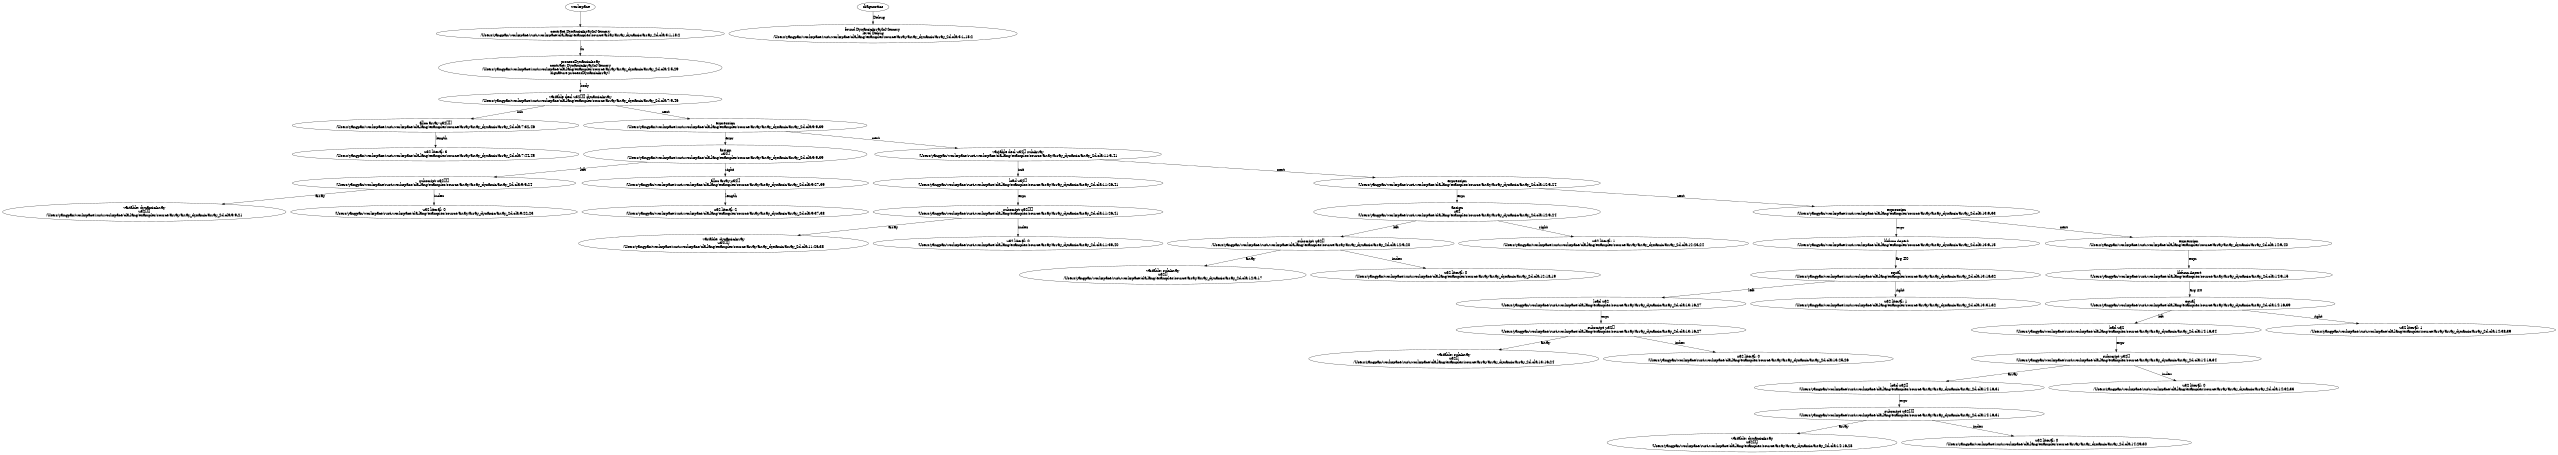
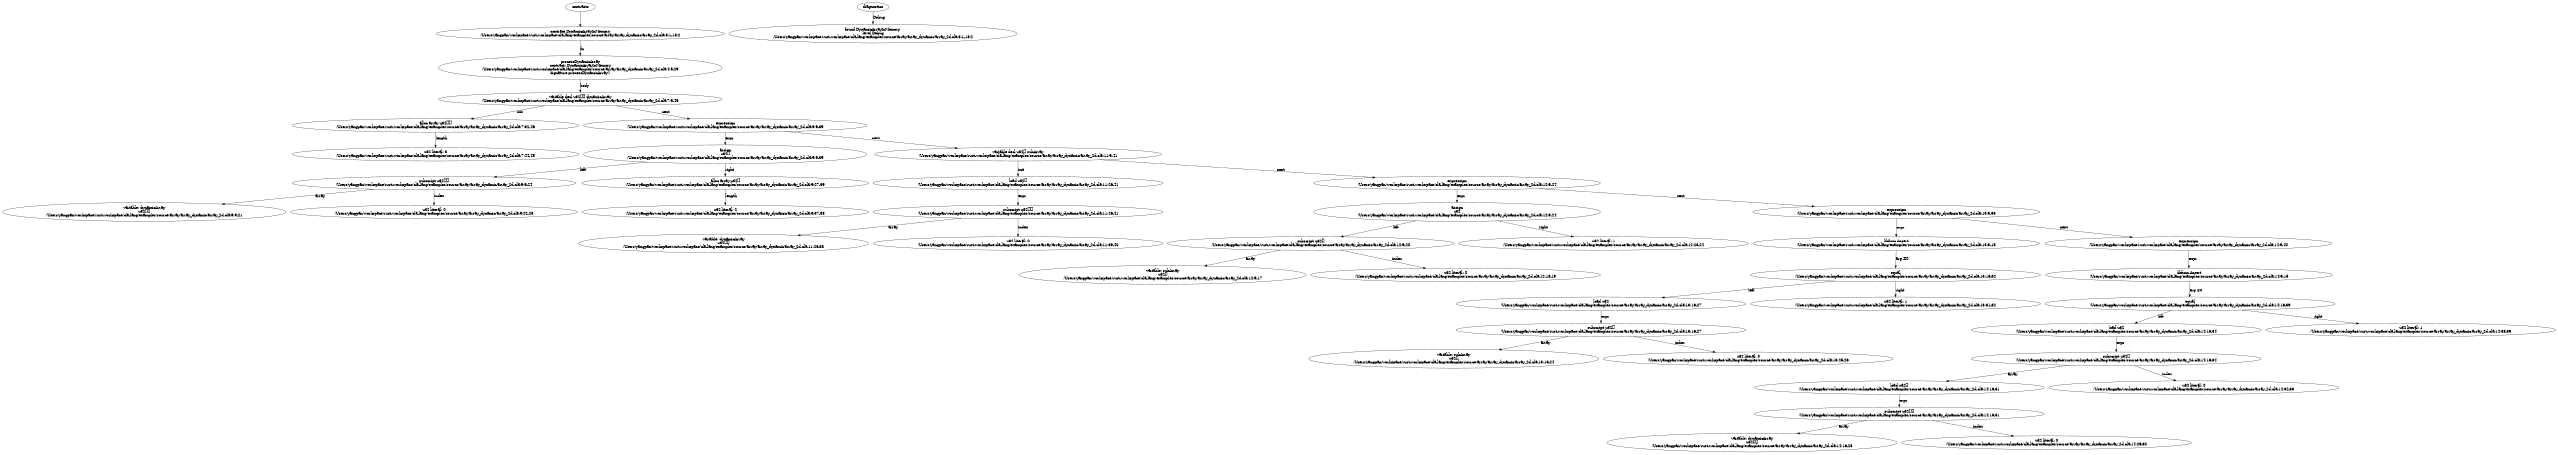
(580, 7) -> (580, 7)
